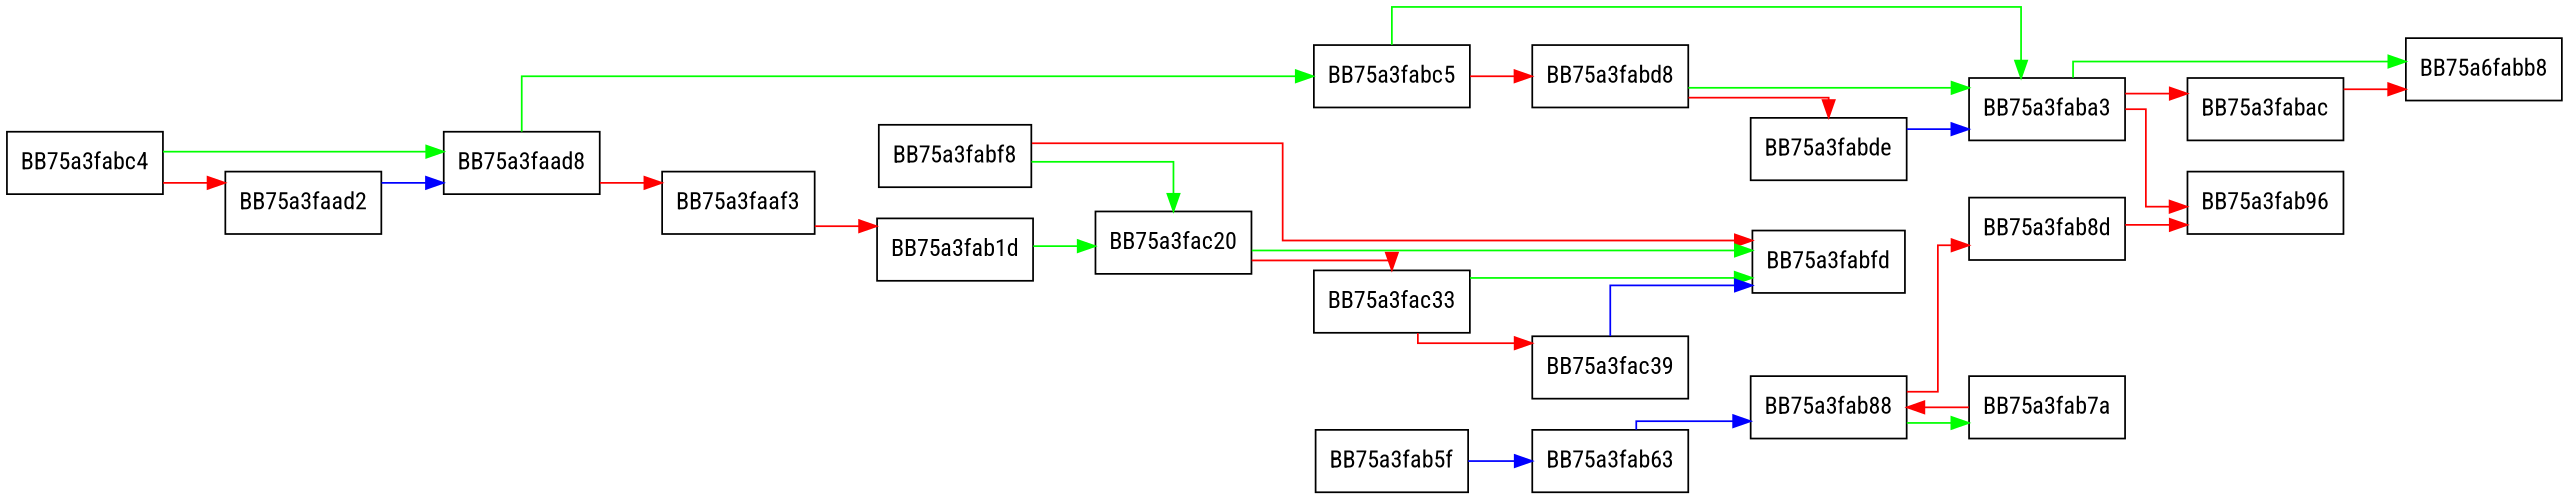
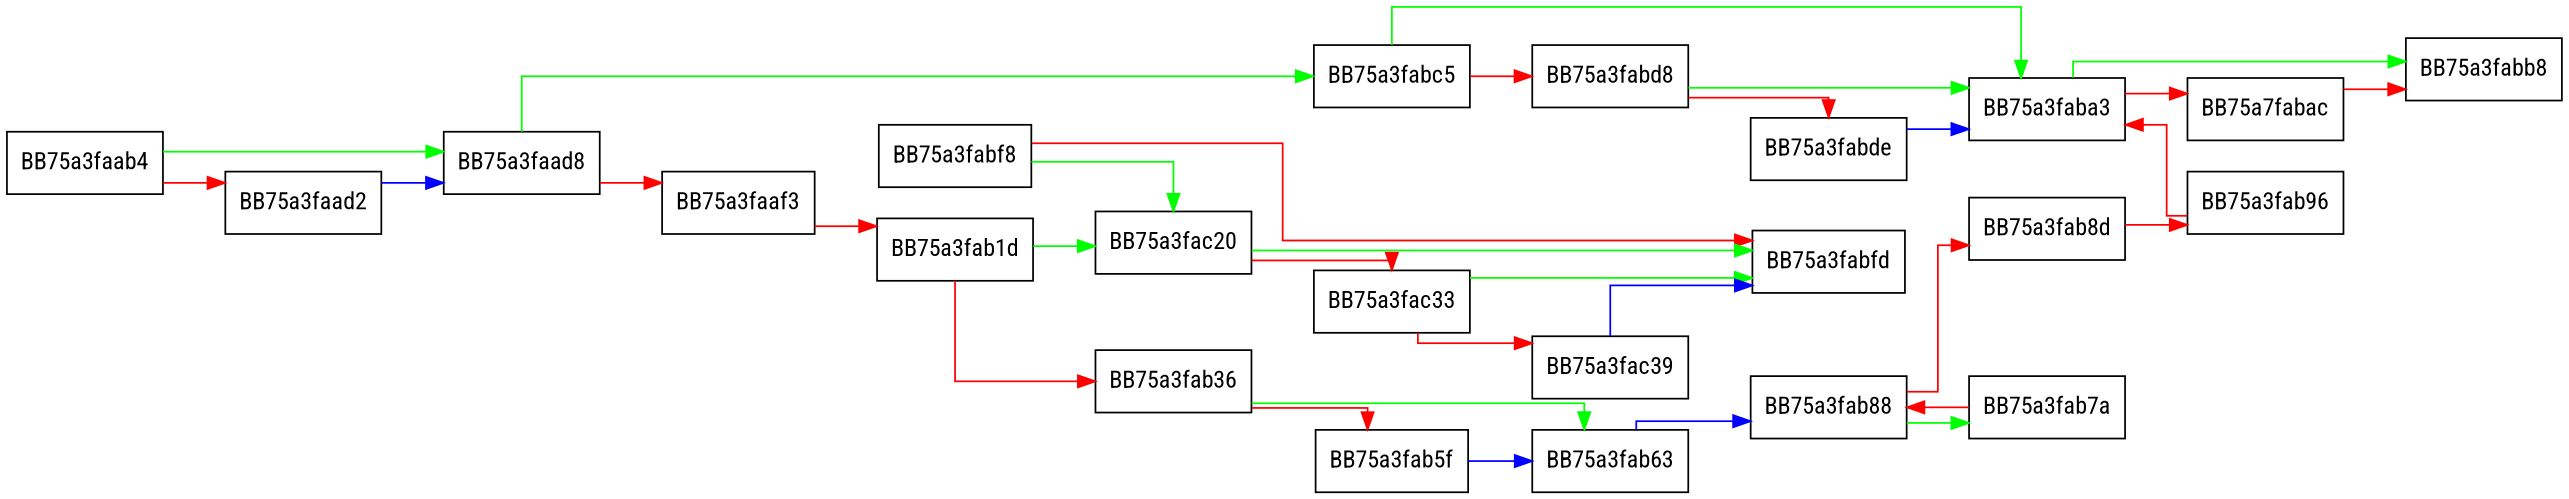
(2484, 69) -> (2484, 69)
(2265, 109) -> (2265, 109)
(2146, 160) -> (2167, 169)
(85, 163) -> (85, 163)
none -> (1173, 381)
